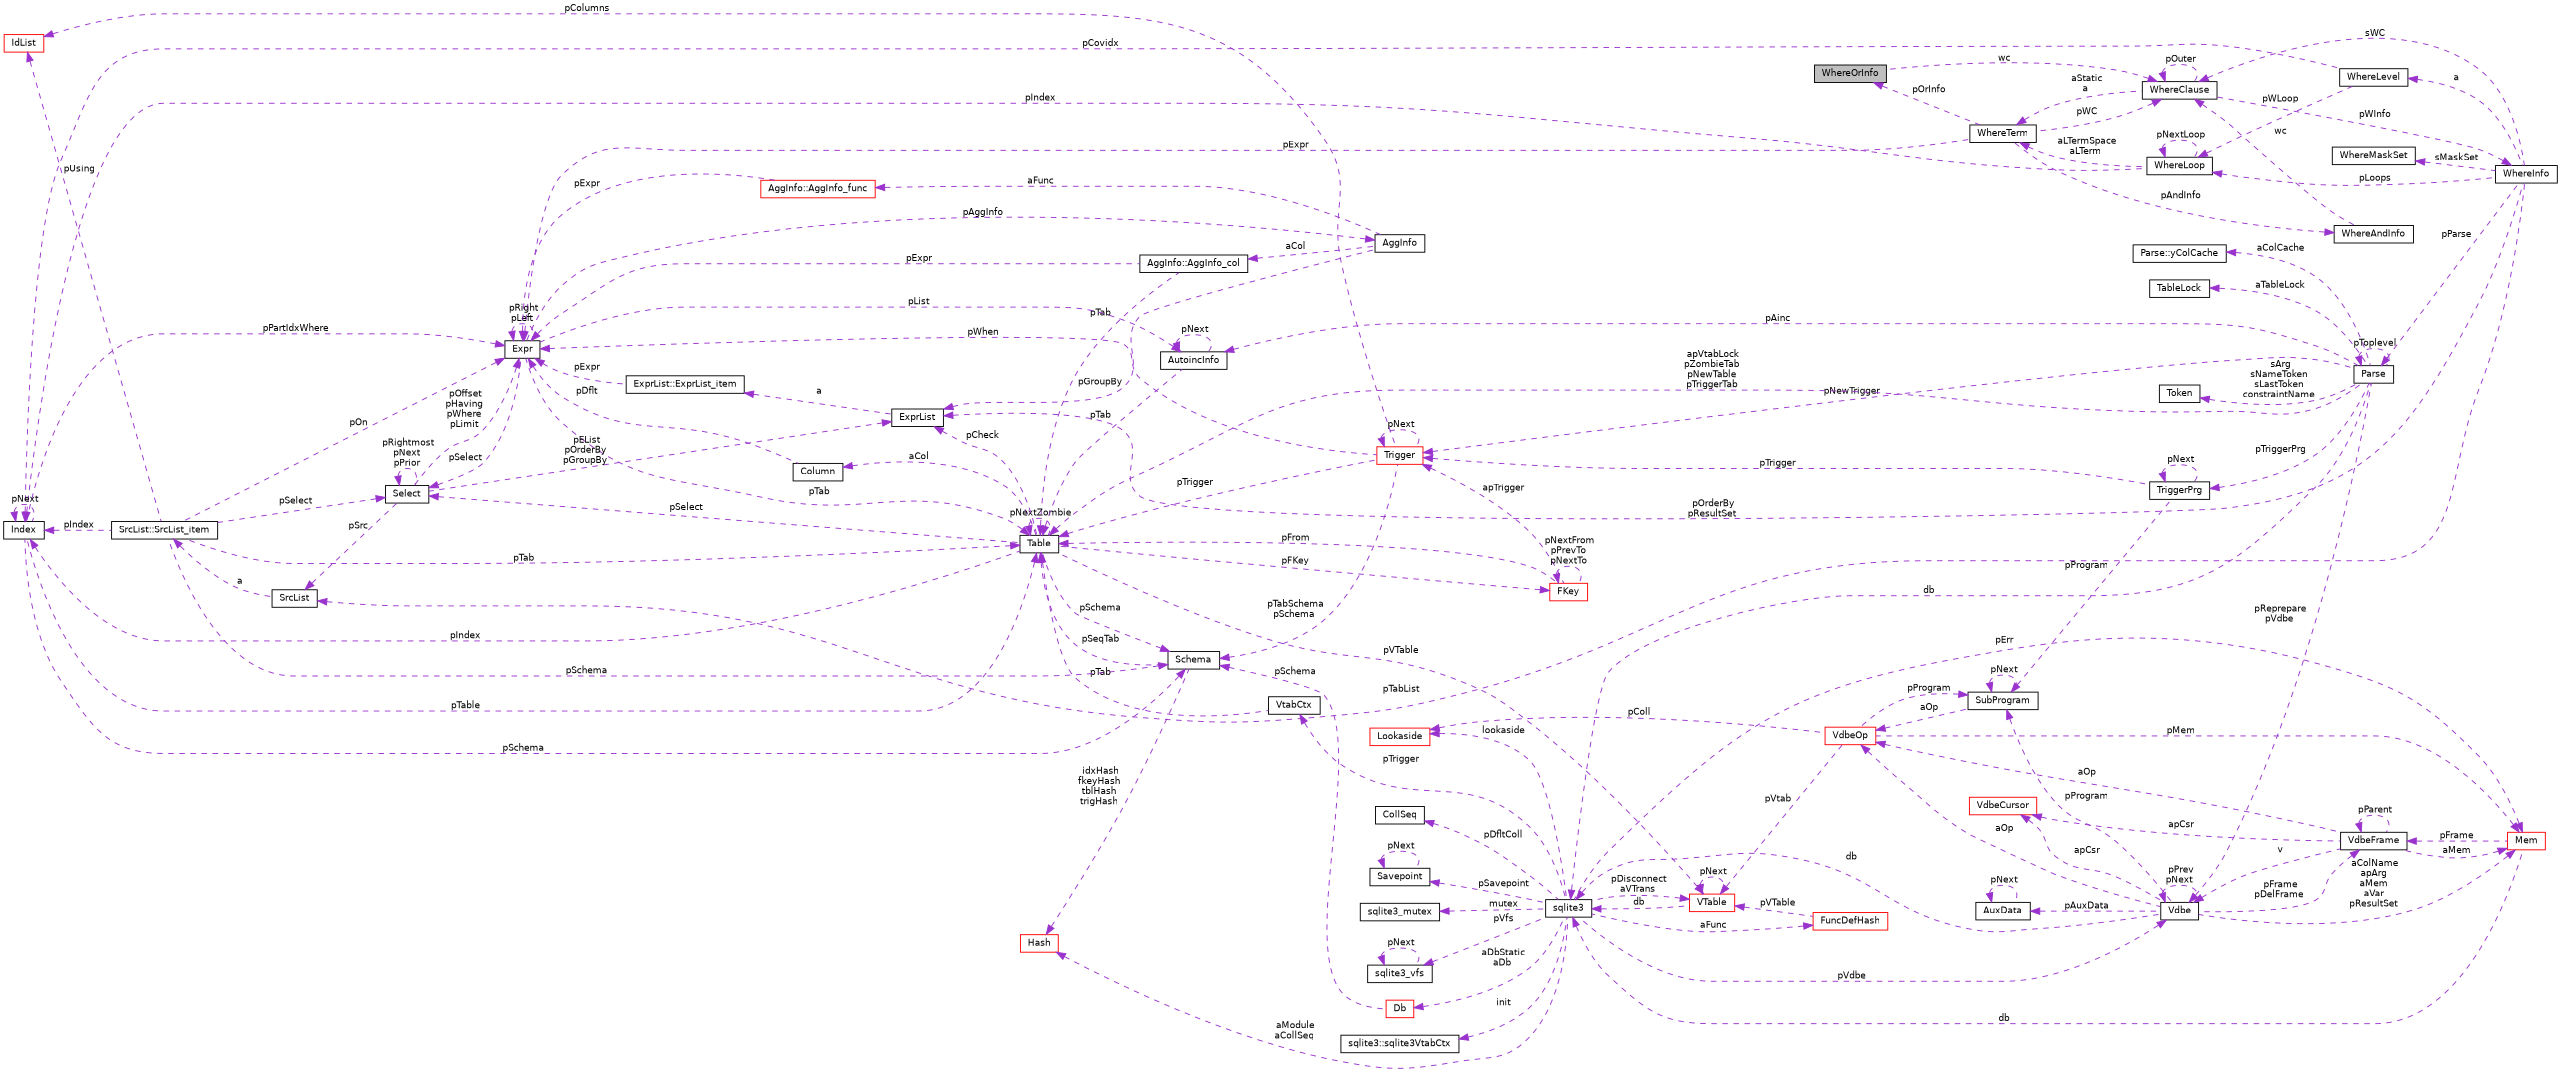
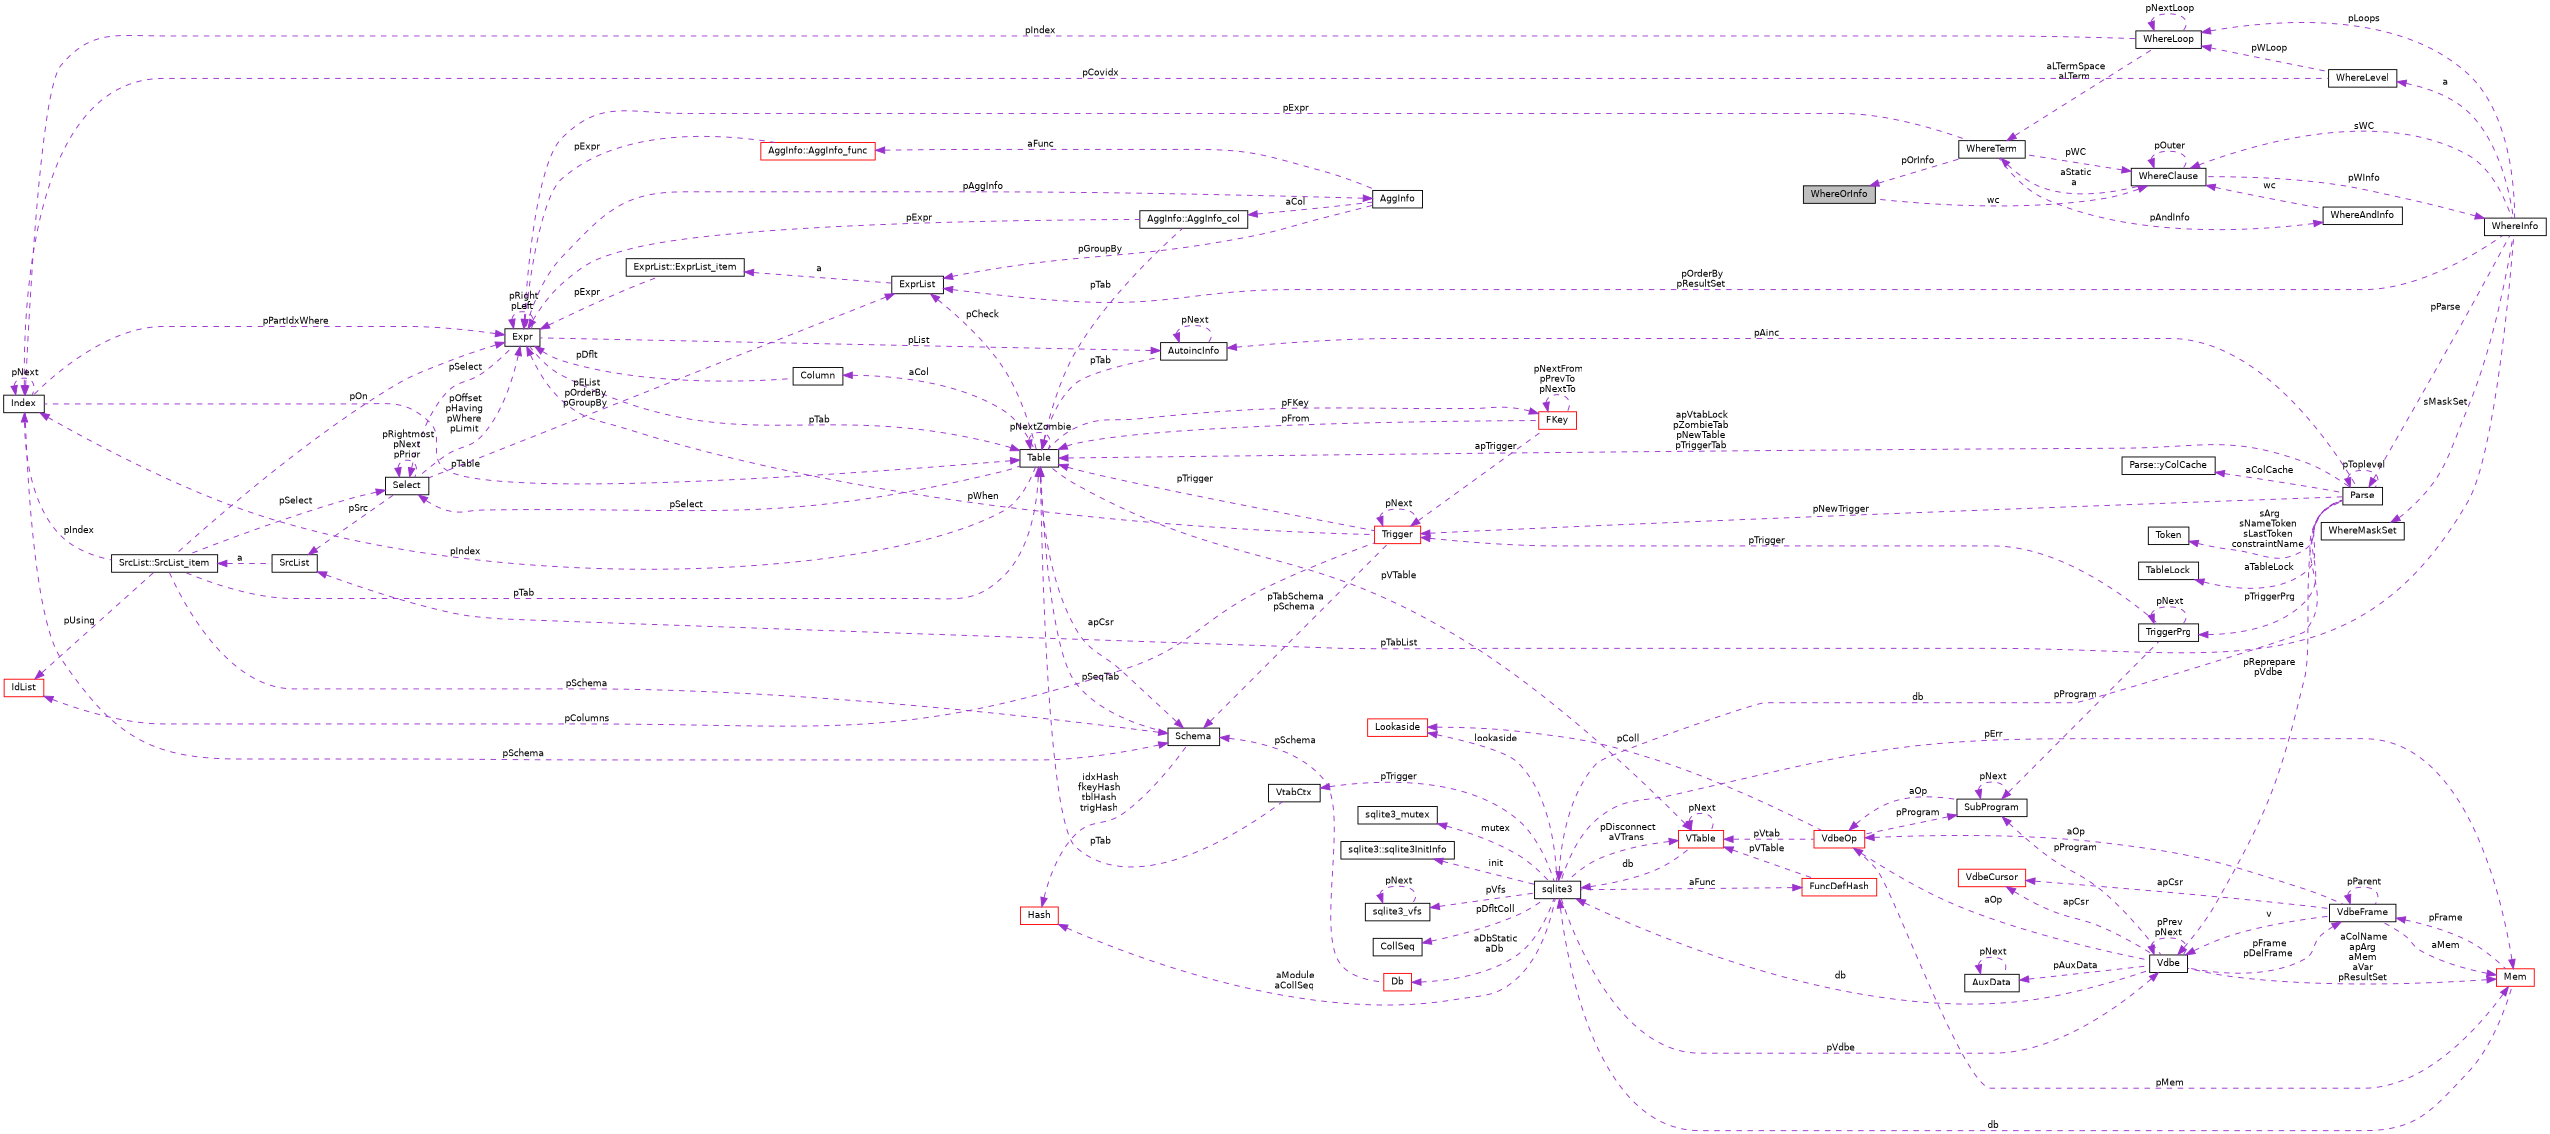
(1099, 608) -> (1099, 623)
(1400, 877) -> none
(1400, 1044) -> (1398, 850)
